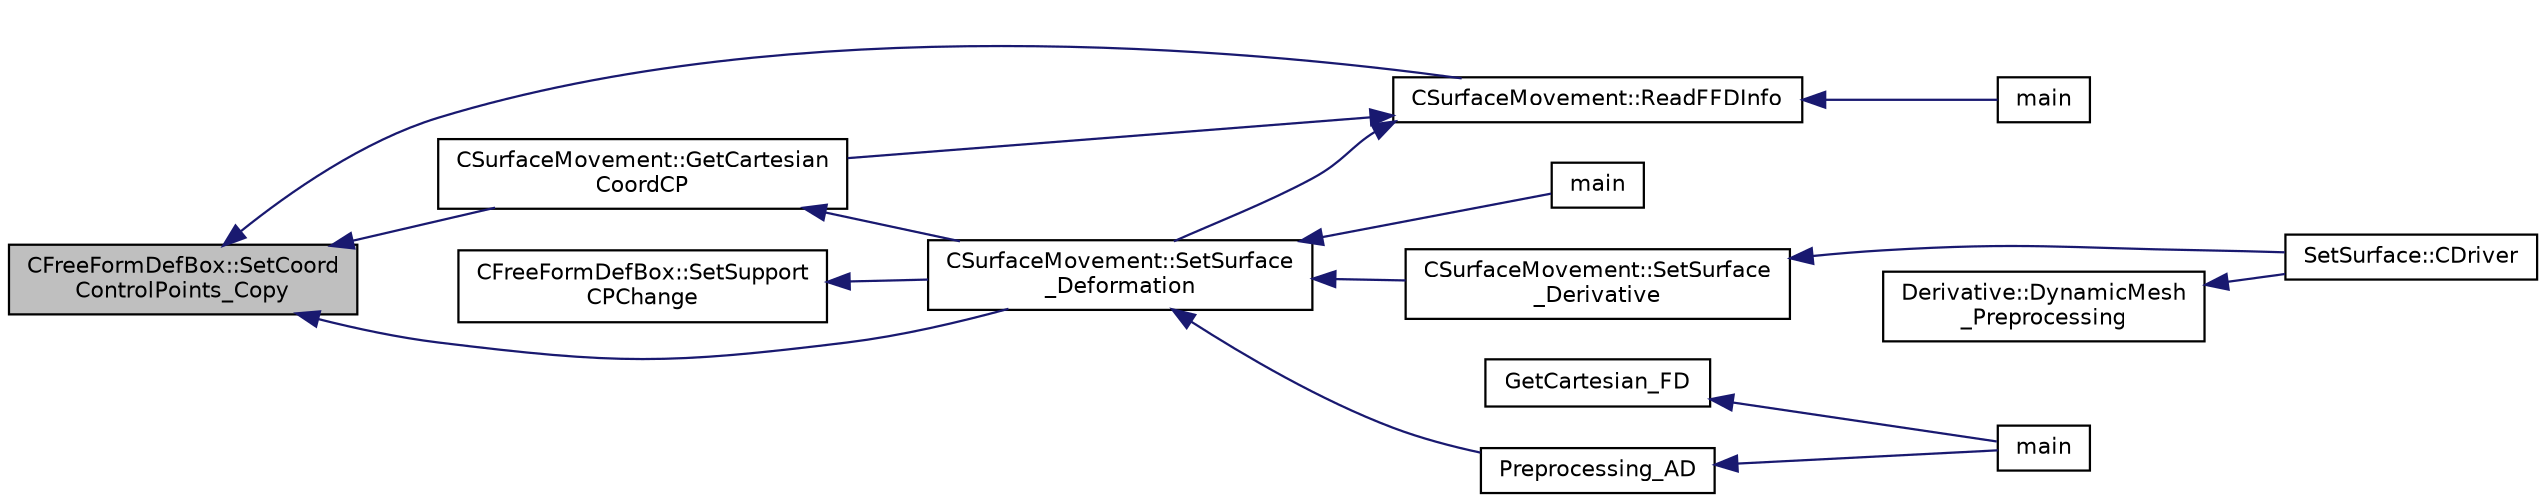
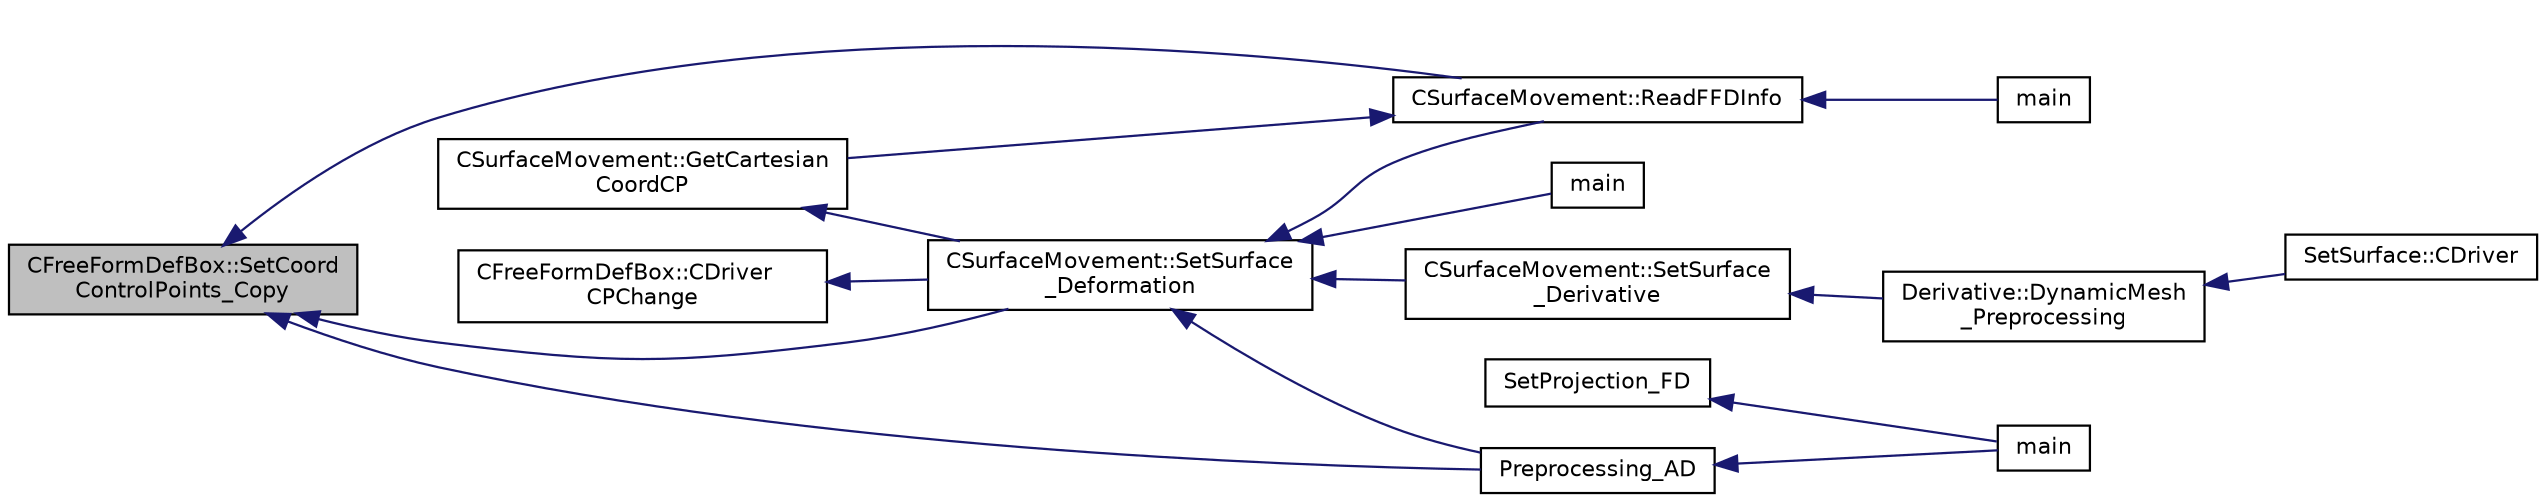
(1279, 195) -> (1407, 157)
(424, 224) -> (879, 434)
(2049, 246) -> (1848, 297)
(643, 286) -> (643, 286)
(1598, 383) -> (1598, 383)
